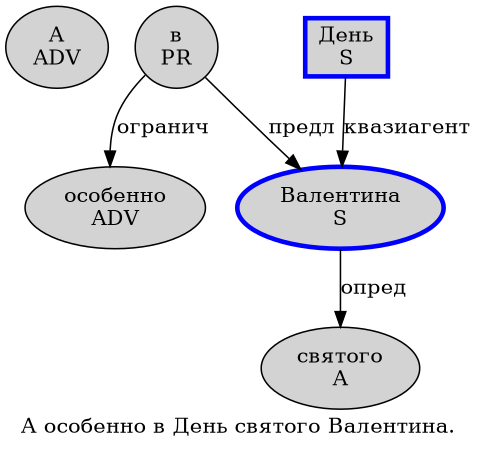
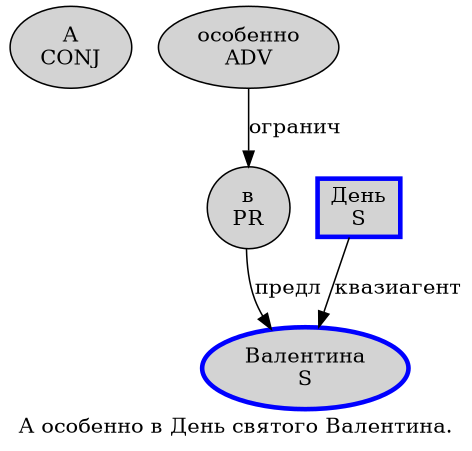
(57, 47) -> (71, 47)
(120, 109) -> (249, 120)
(340, 368) -> none
